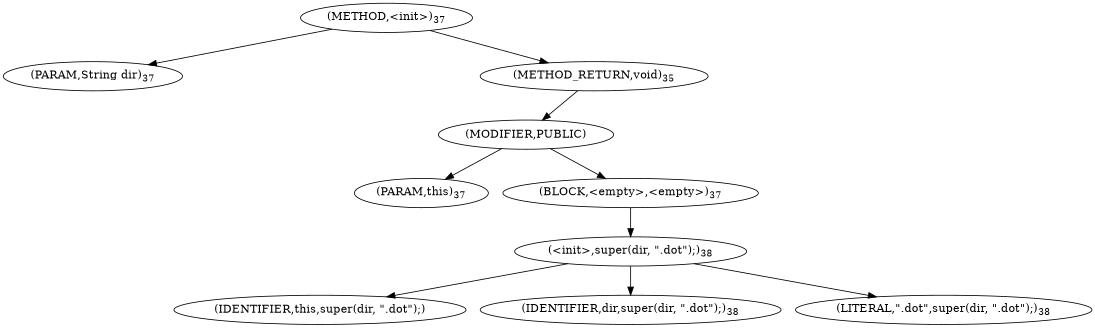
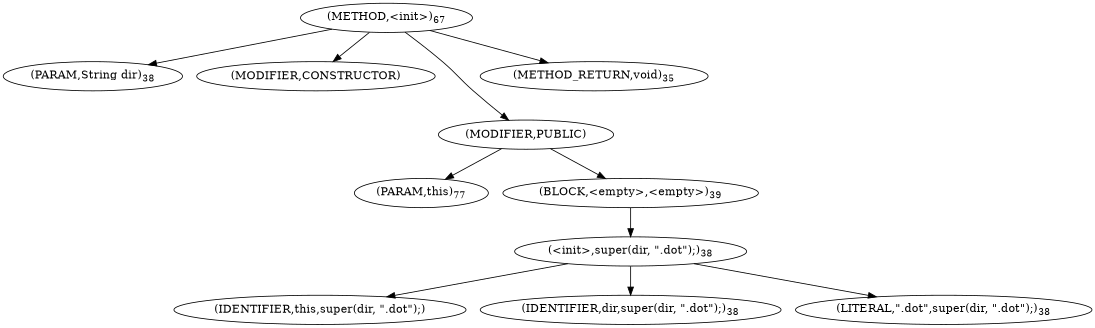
(440, 17) -> (440, 17)
(149, 75) -> (149, 75)
none -> (316, 76)
(563, 103) -> (454, 73)
(460, 192) -> (460, 192)
(716, 192) -> (716, 192)
